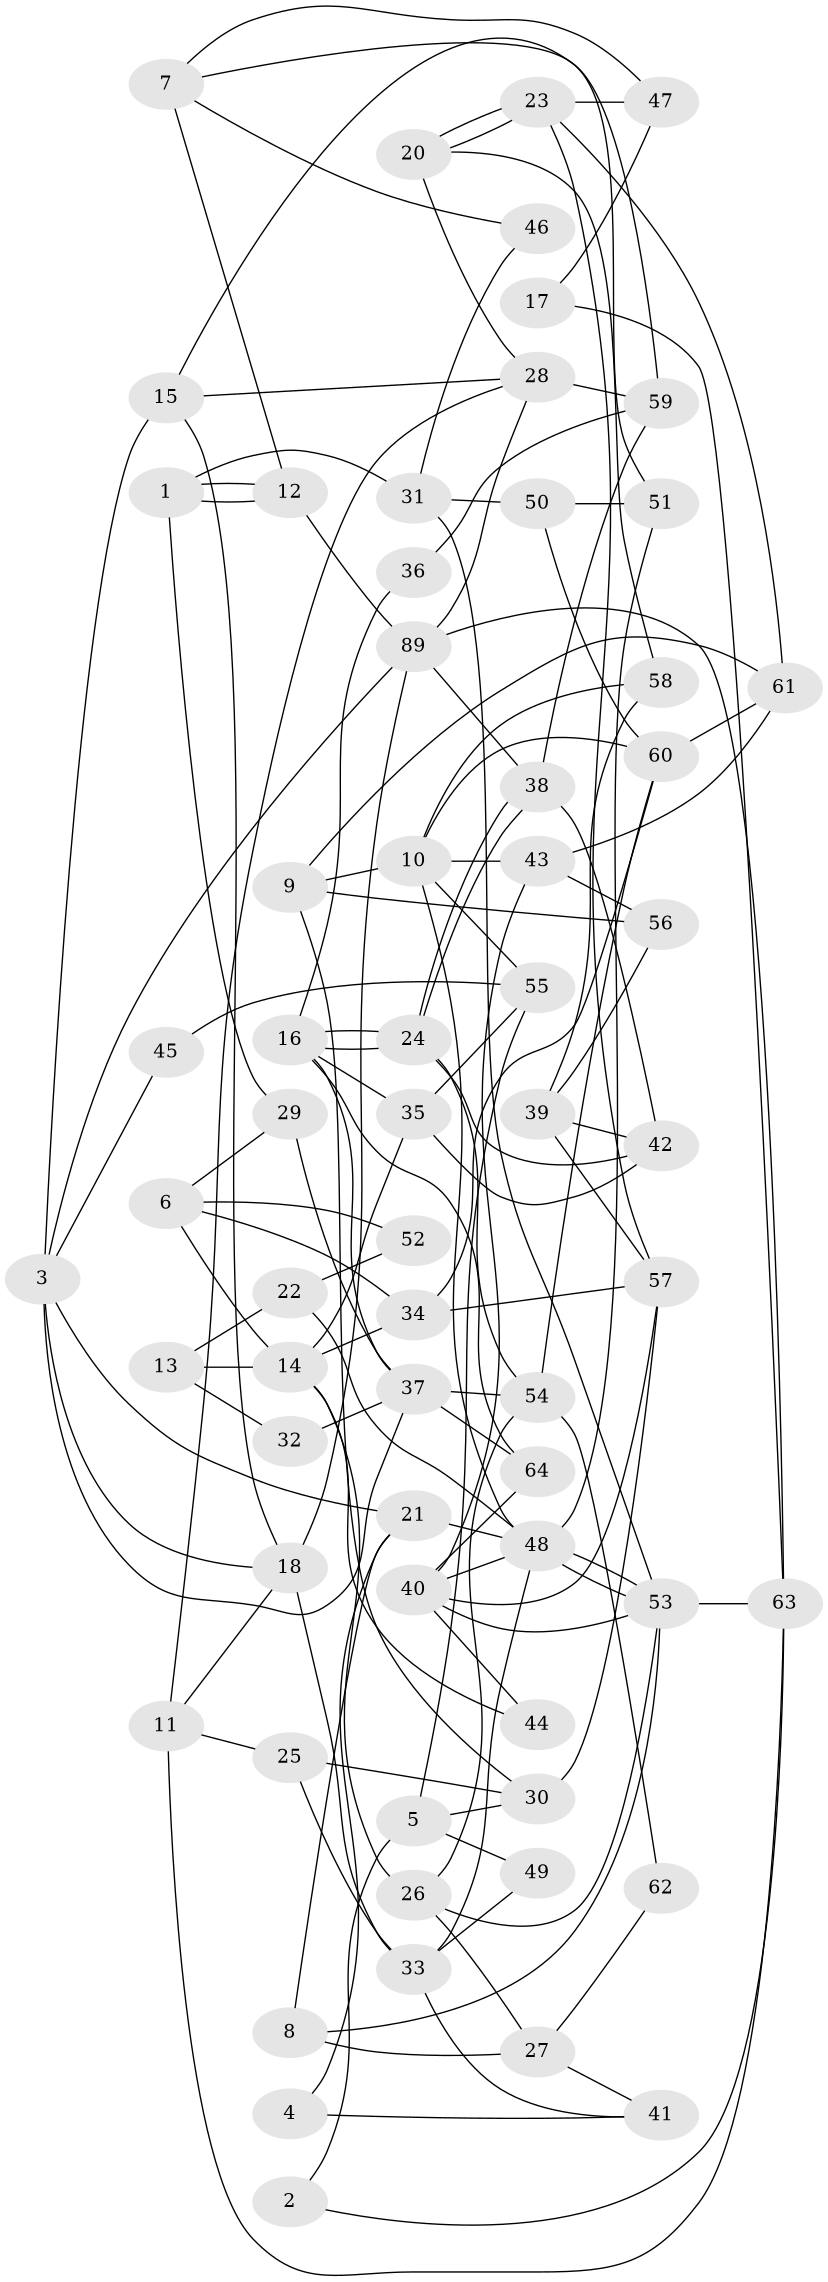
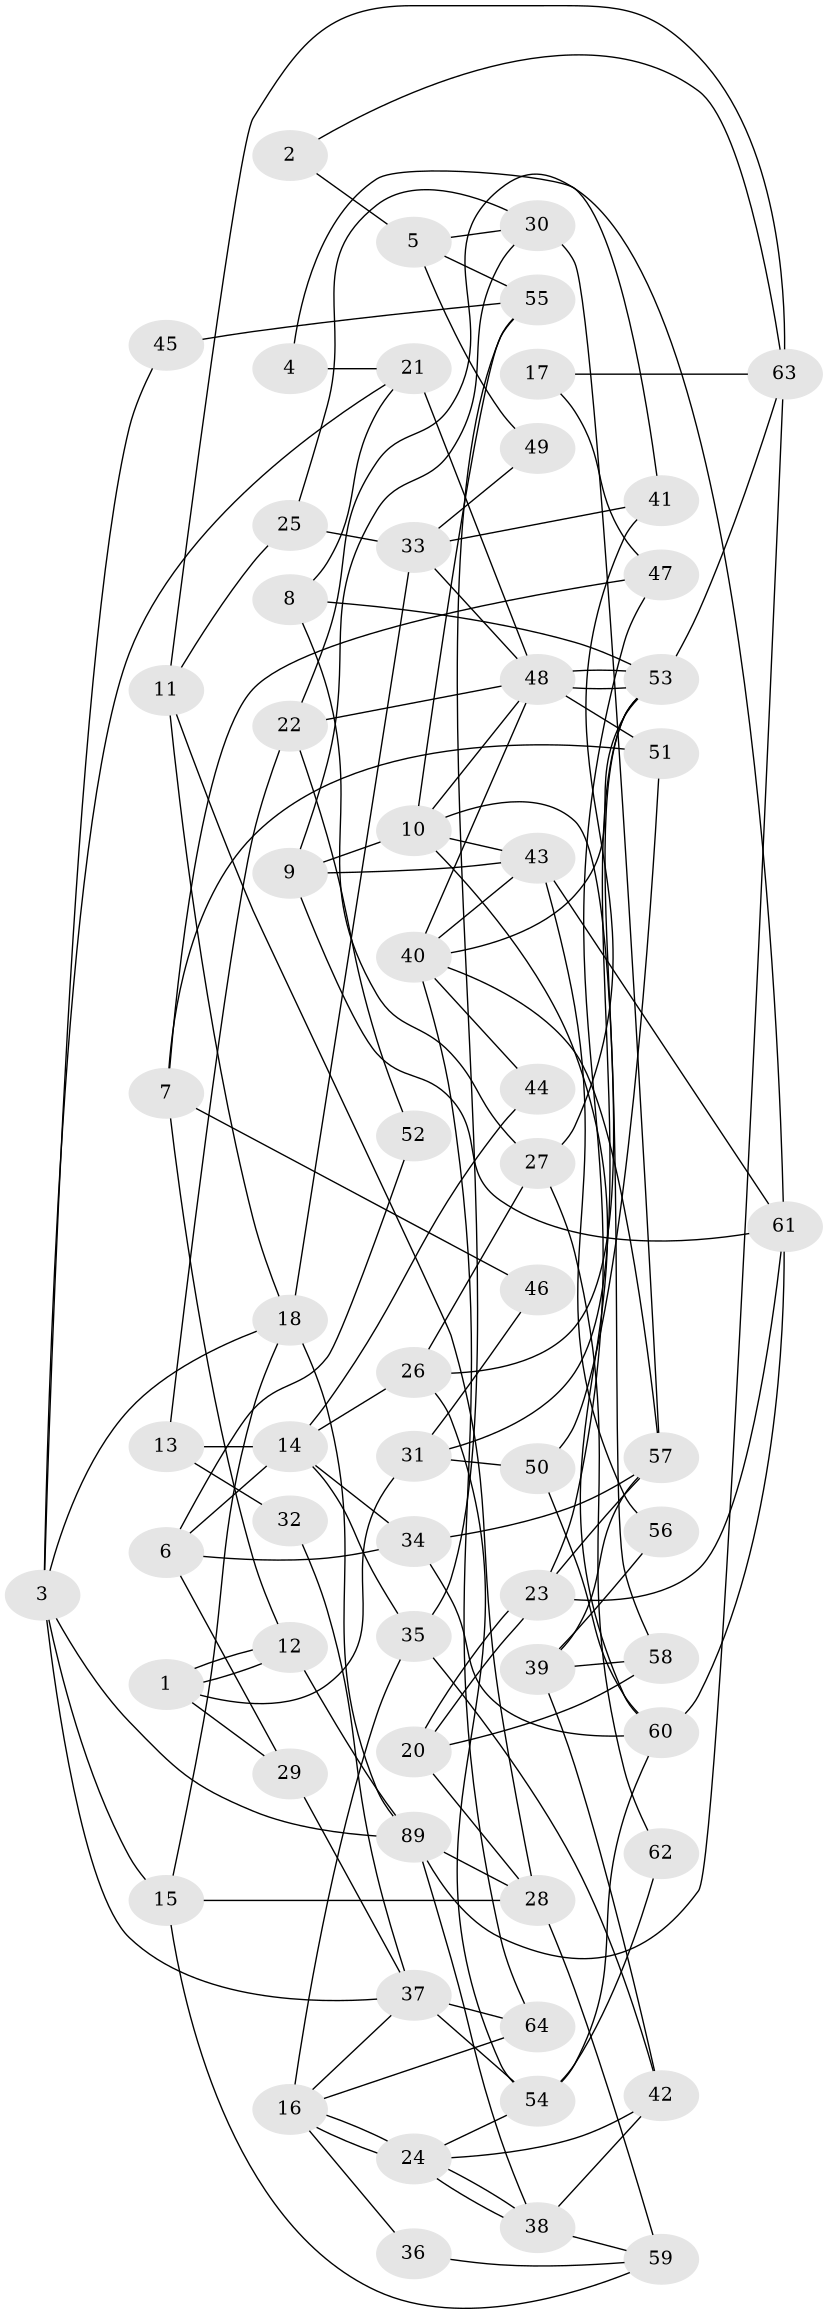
none -> (674, 354)
(475, 908) -> (414, 870)
